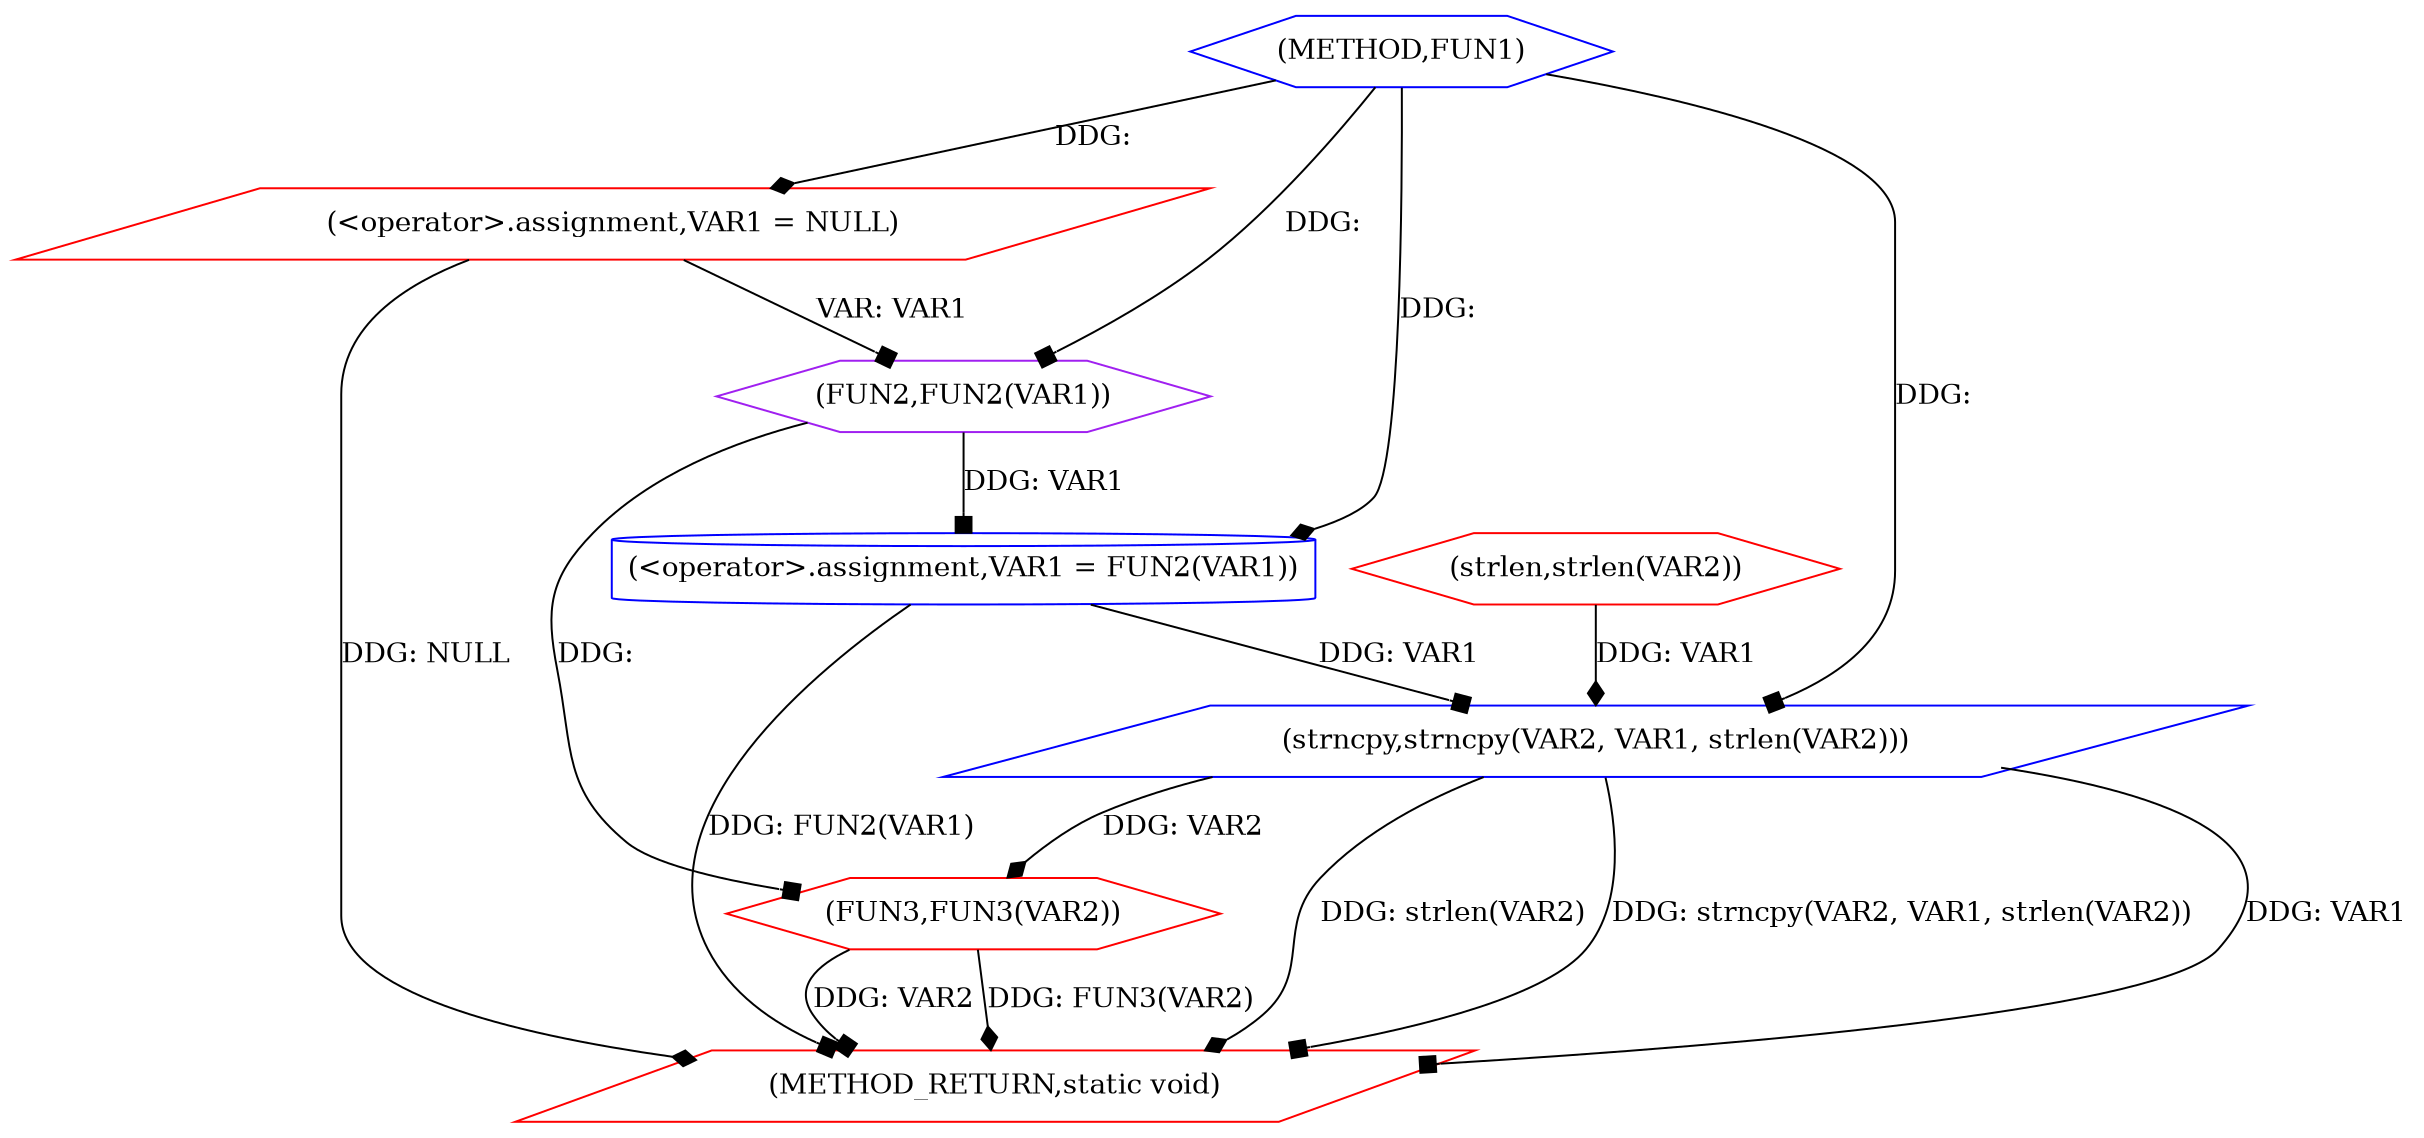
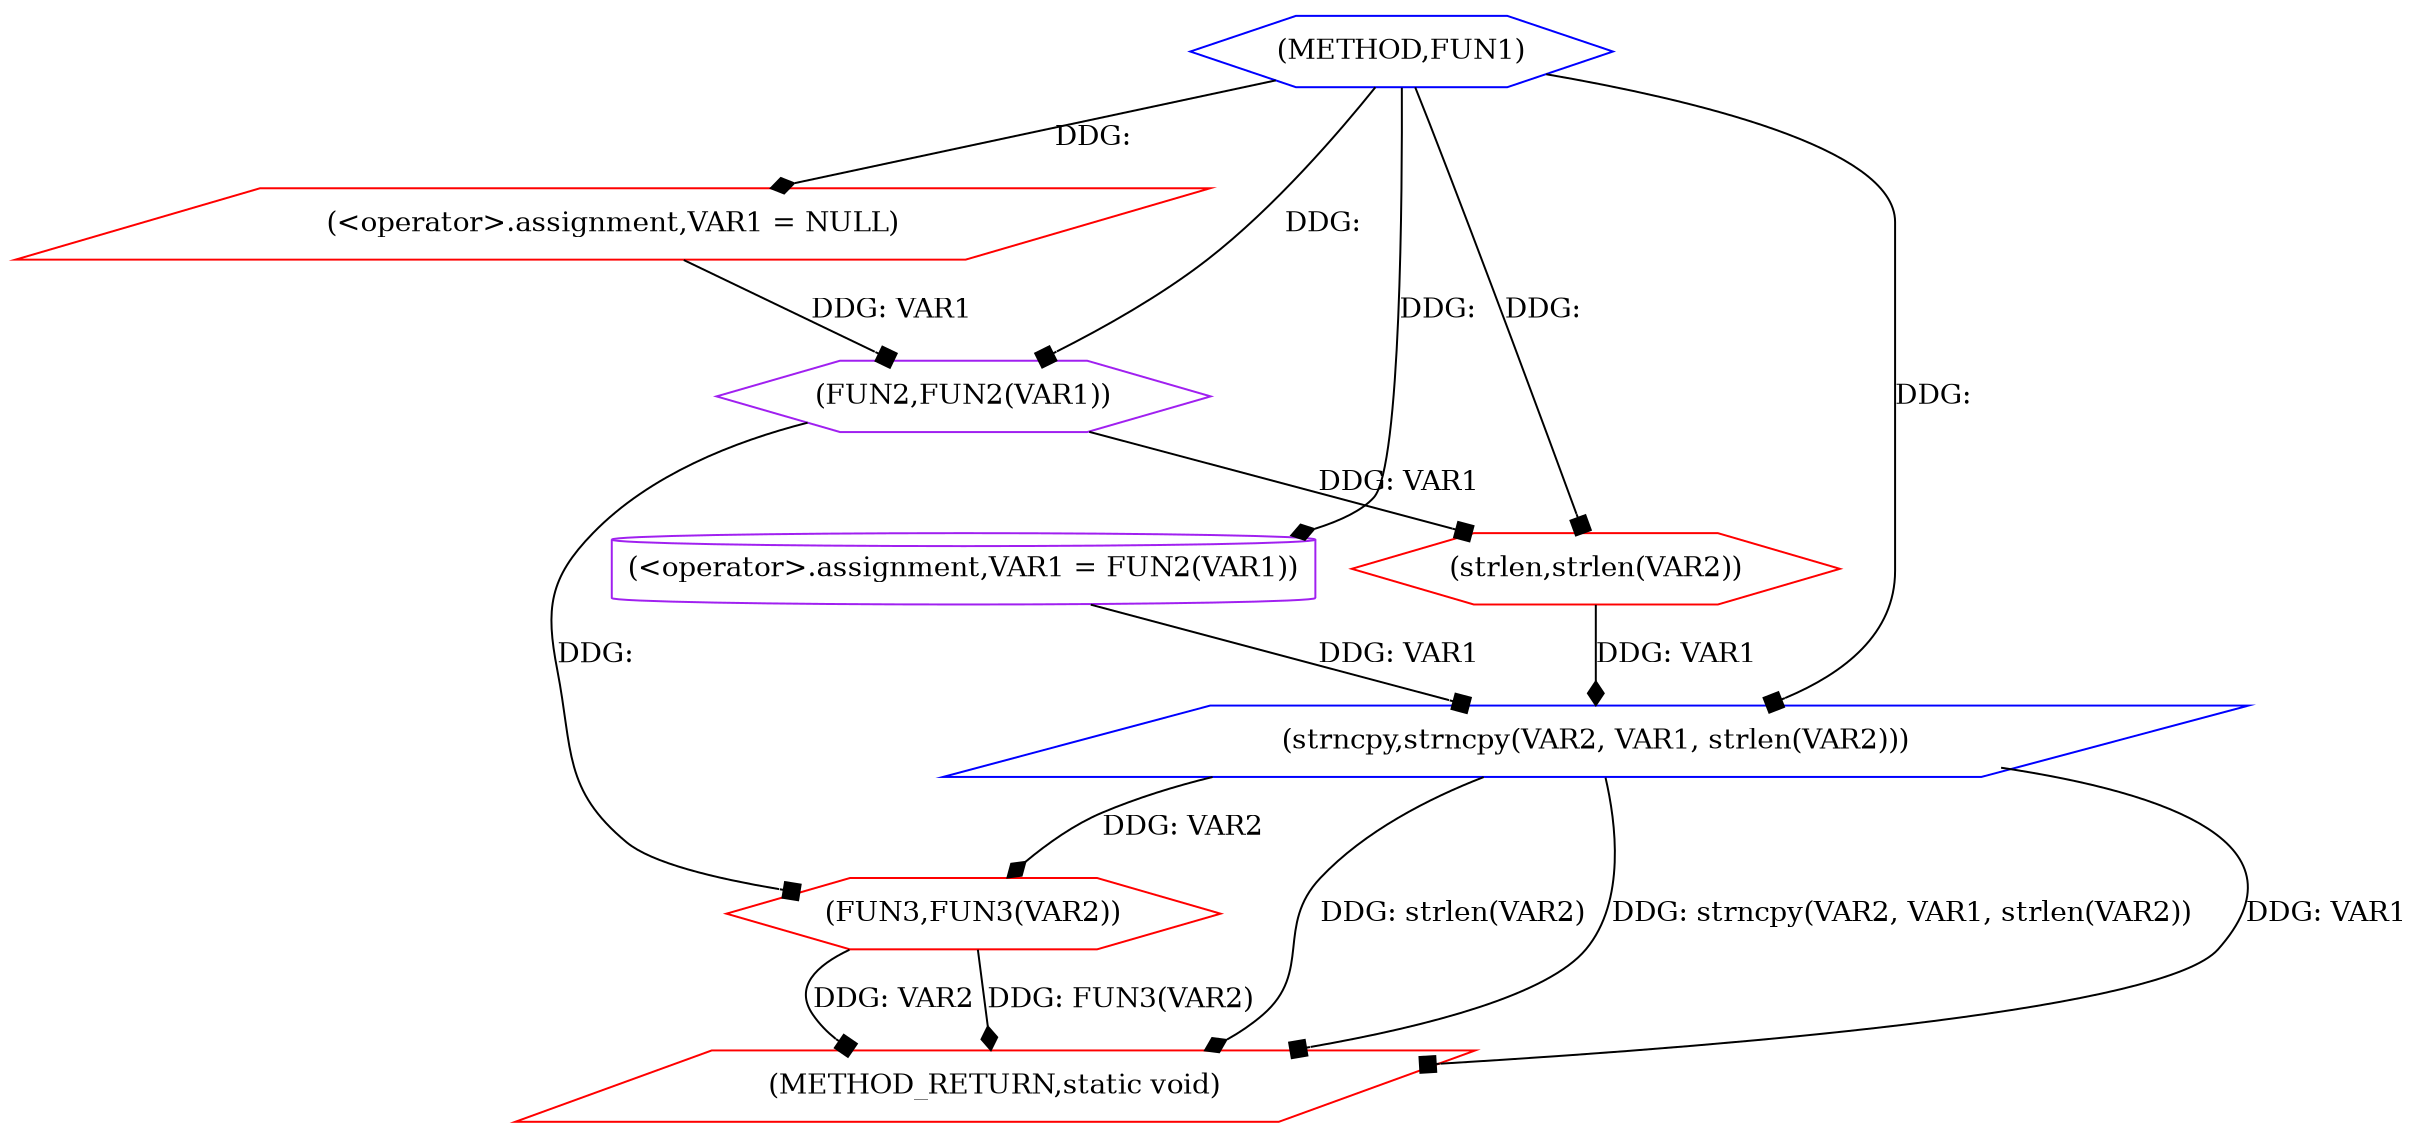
none -> (1497, 300)
(892, 310) -> (892, 310)
(964, 473) -> (1271, 480)
(964, 569) -> (964, 569)
(341, 745) -> none
(712, 810) -> none
